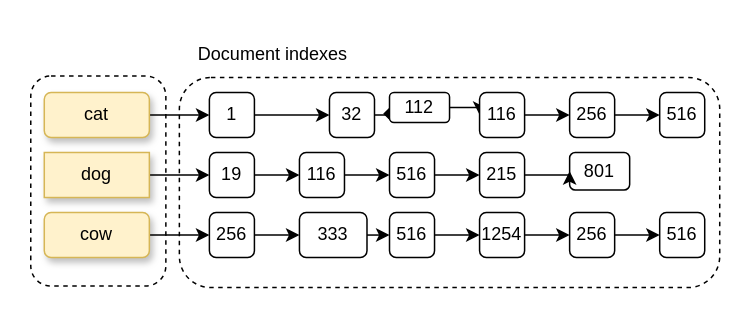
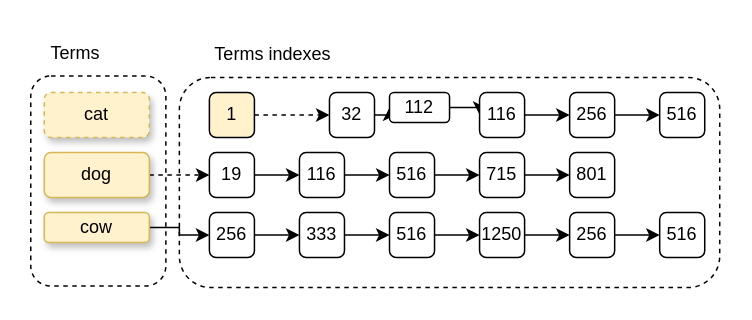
none -> (76, 53)
(273, 55) -> (273, 55)
(97, 115) -> (97, 115)
(174, 115) -> none
(232, 115) -> (232, 115)
(287, 115) -> (287, 115)
(387, 115) -> (386, 115)
(599, 171) -> (592, 175)
(97, 175) -> (97, 175)
(173, 175) -> (173, 175)
(502, 175) -> (502, 175)
(97, 235) -> (97, 227)
(333, 235) -> (322, 235)
(502, 235) -> (502, 235)
